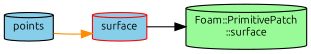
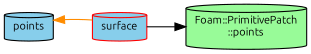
(246, 27) -> (246, 27)
(67, 34) -> (79, 19)
